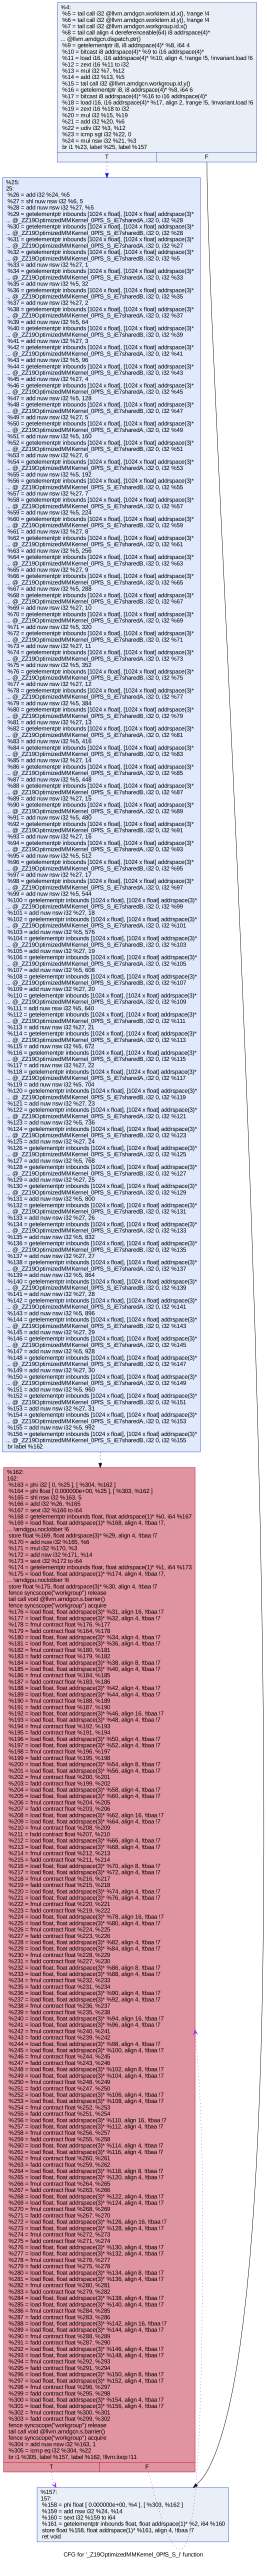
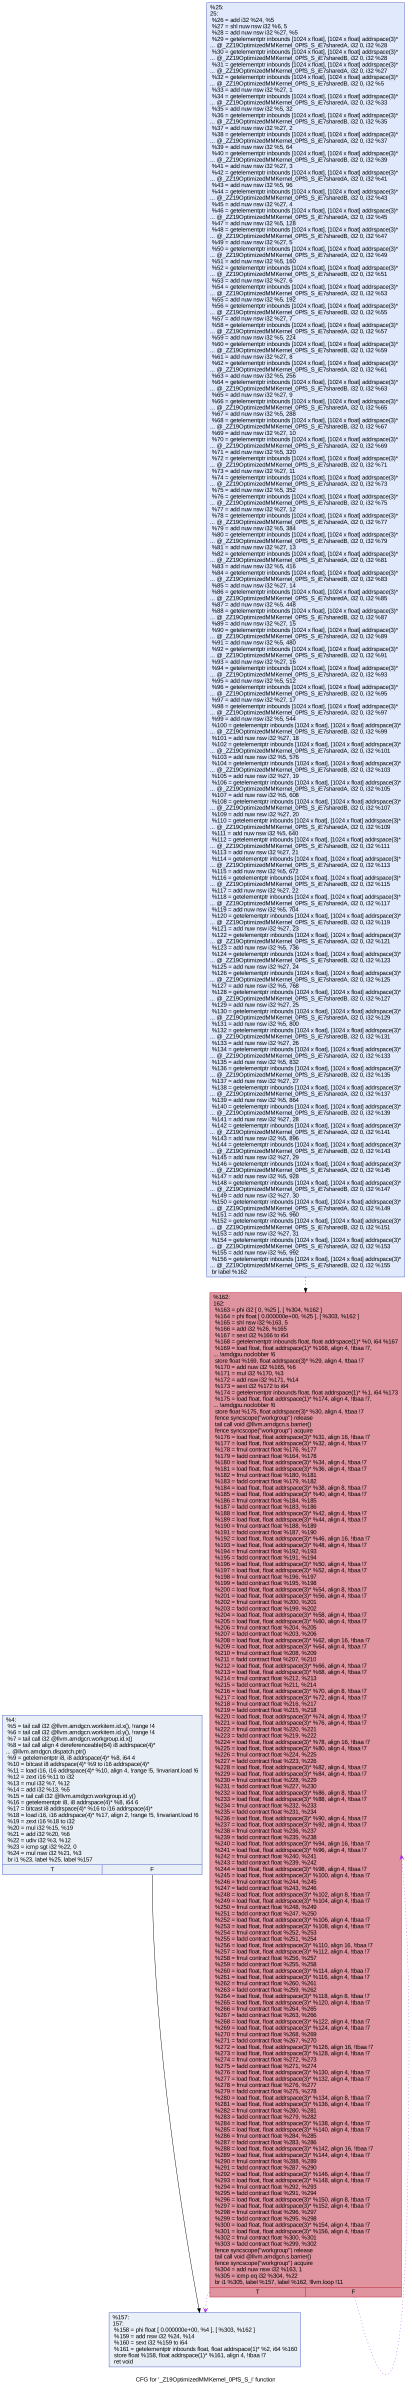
(107, 168) -> none
